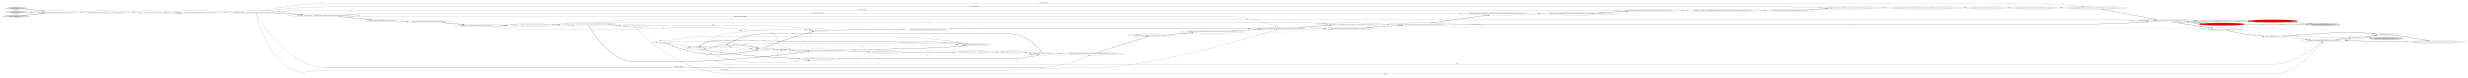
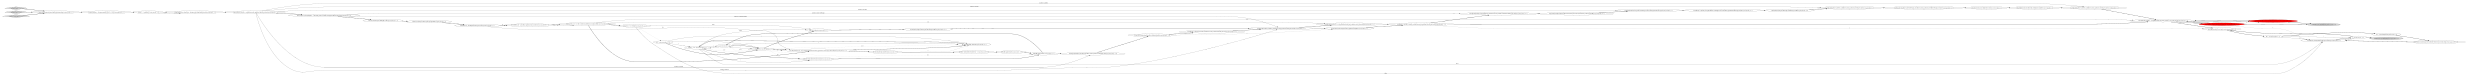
(2371, 36) -> (2292, 34)
